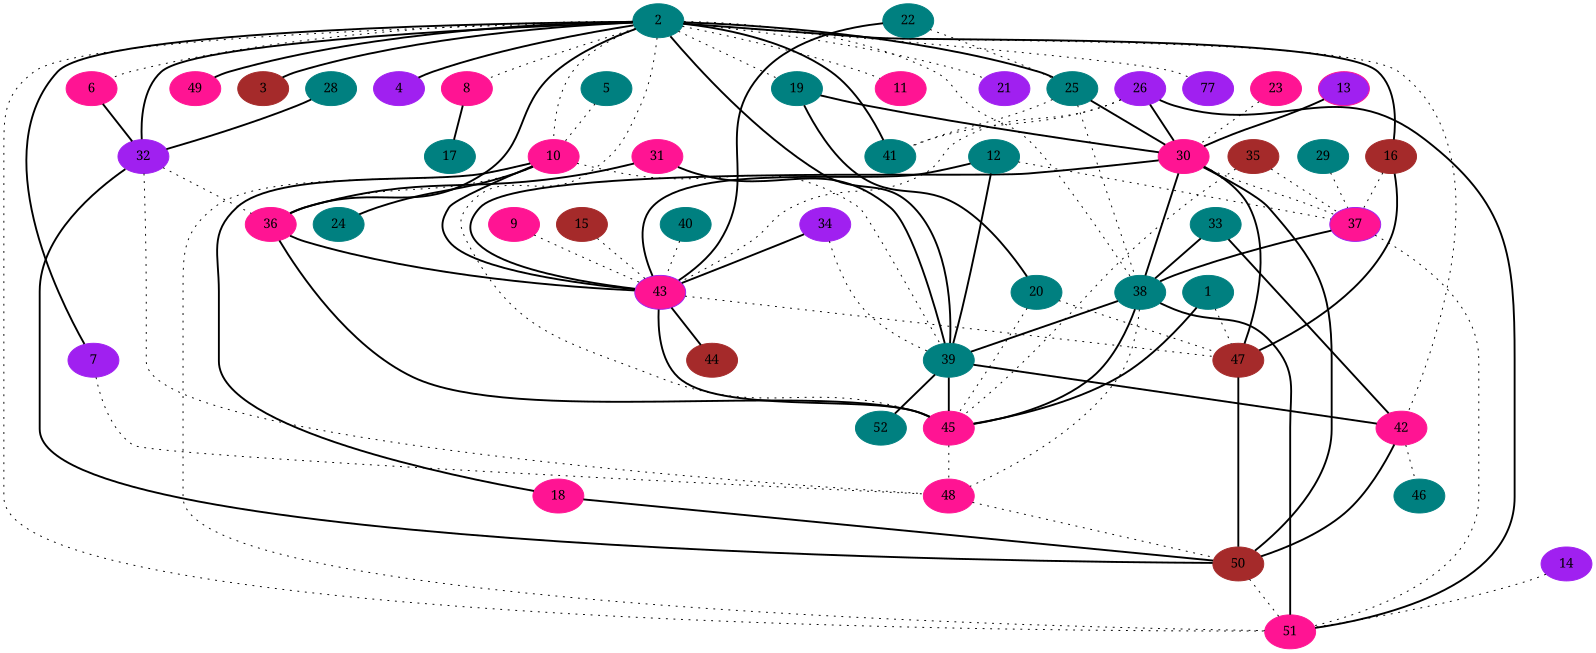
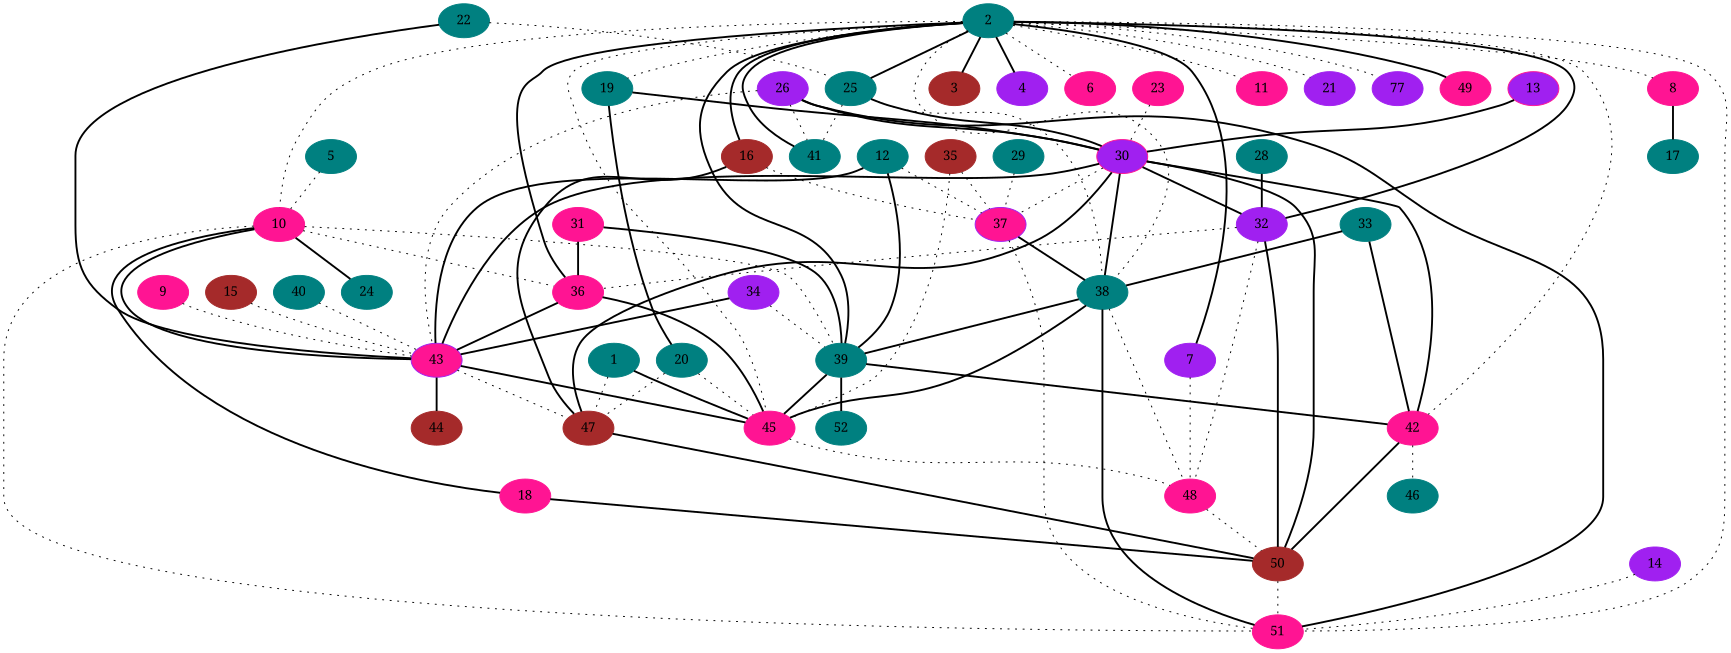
(118, 123) -> (1192, 190)
(1184, 157) -> (1122, 157)
none -> (1378, 202)
